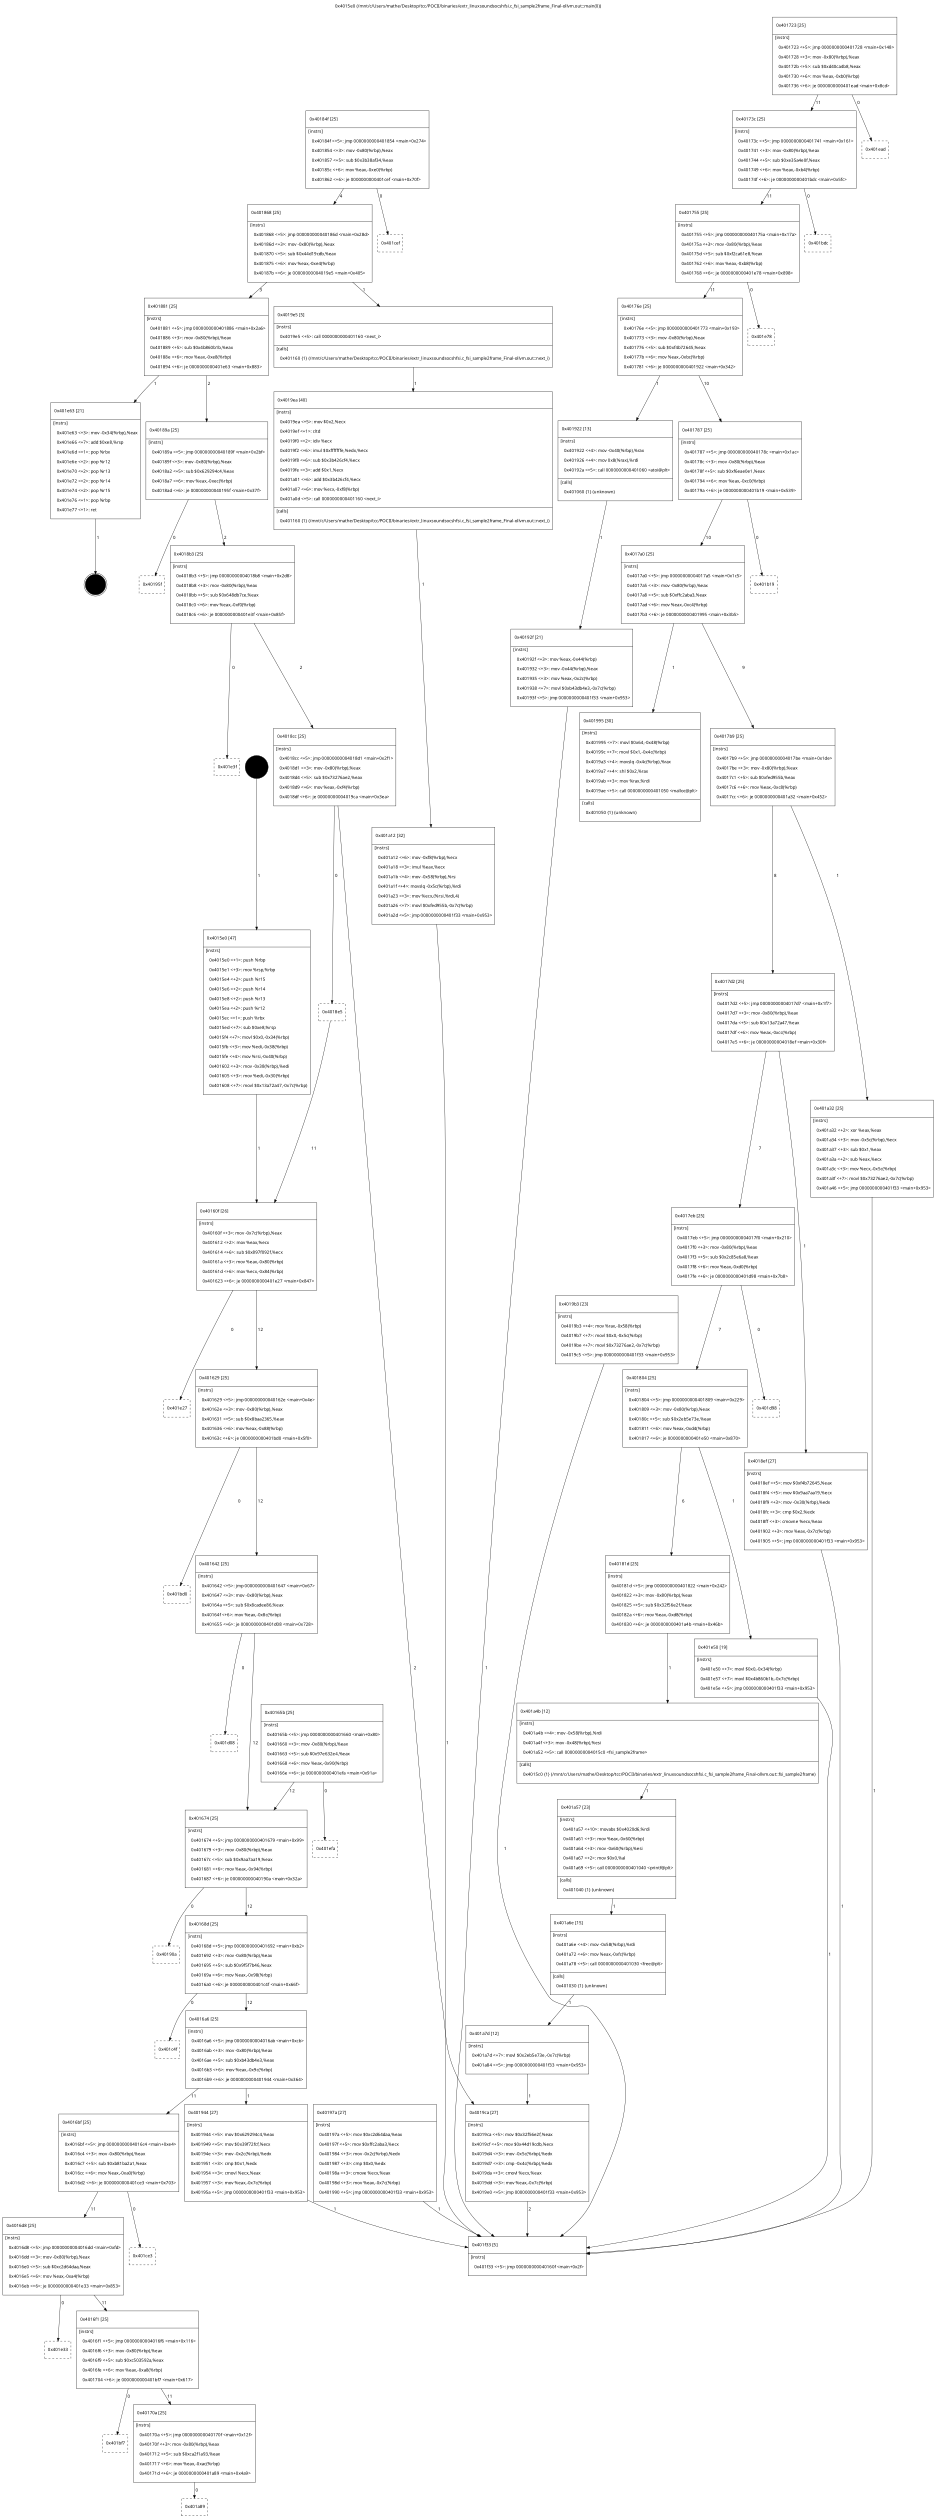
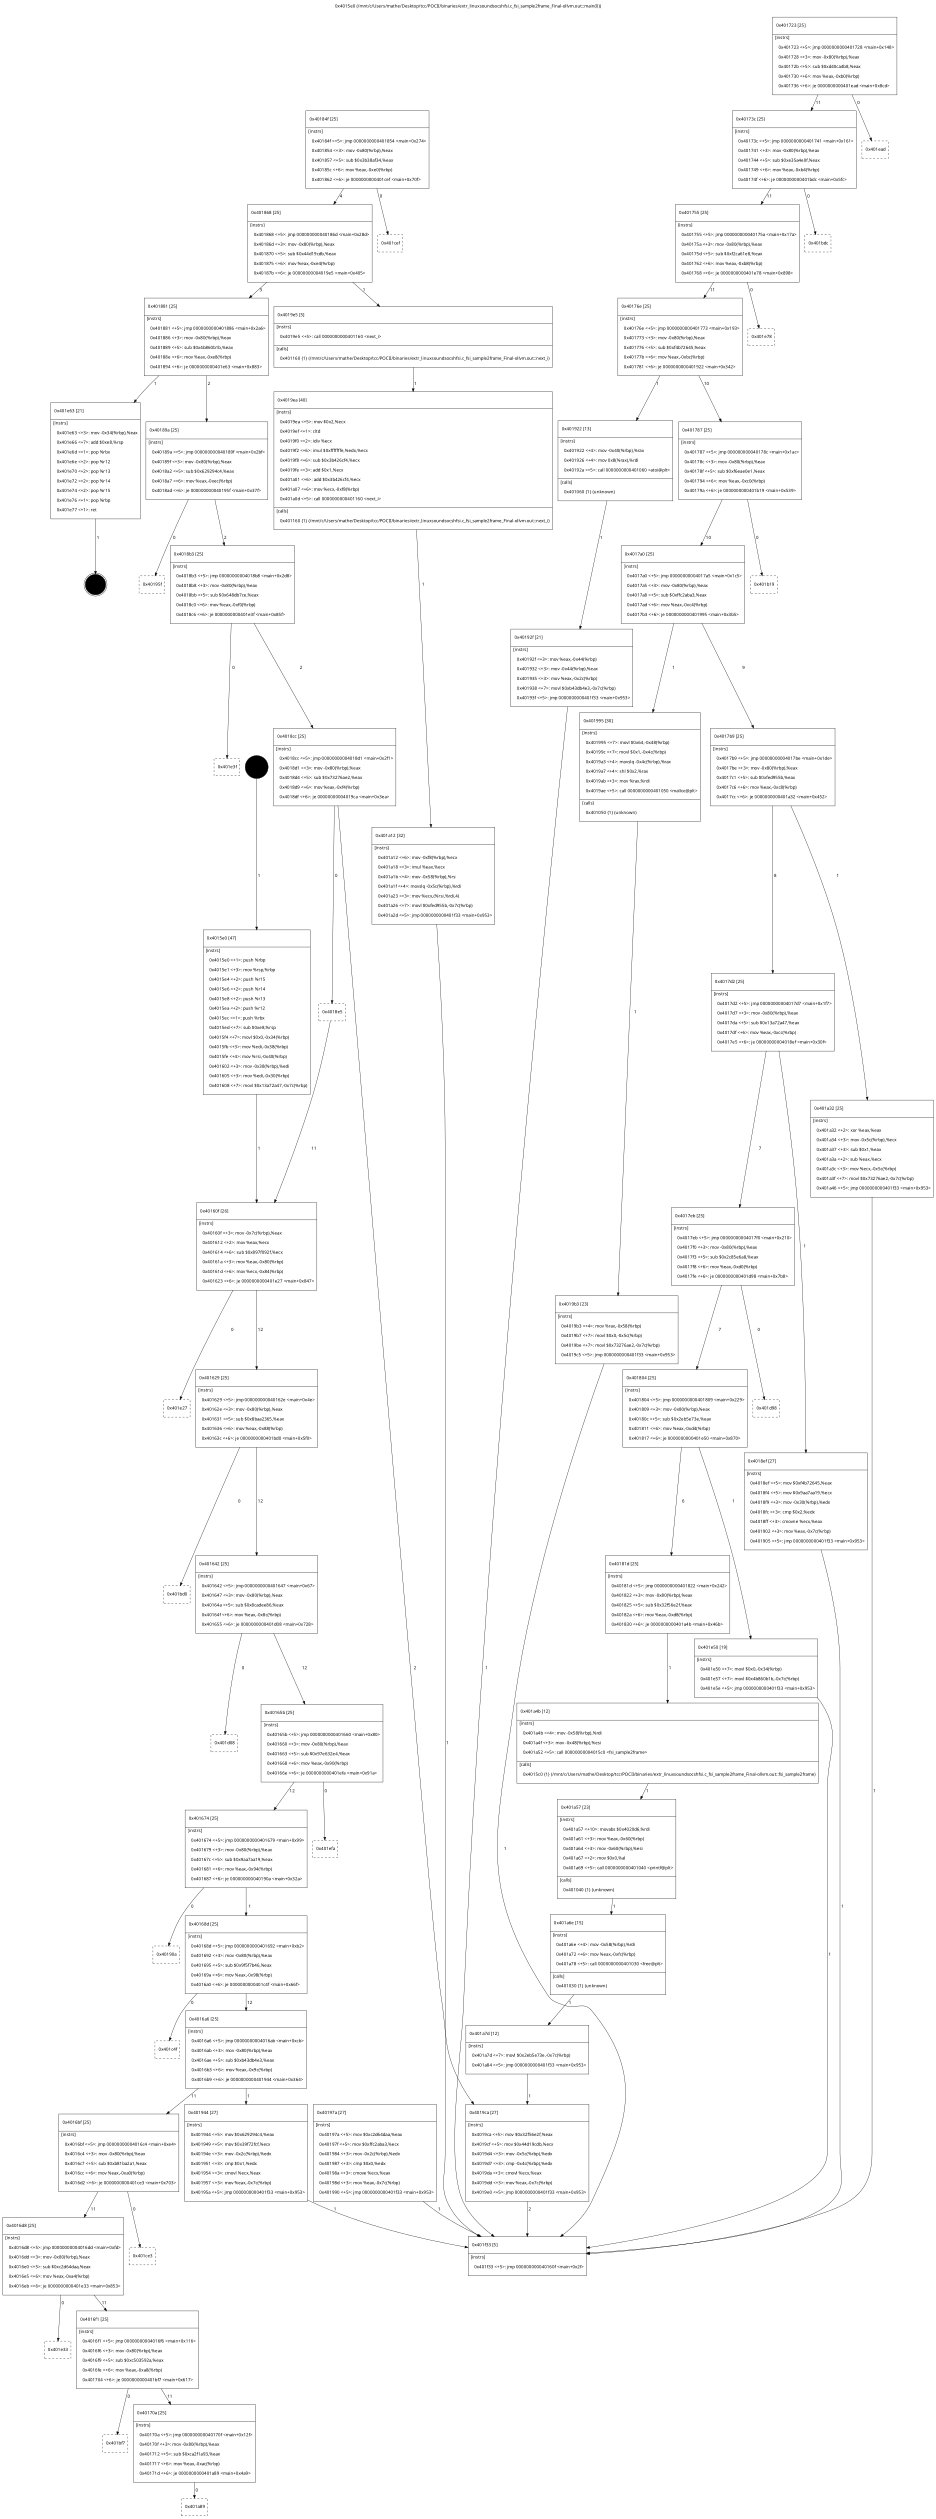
none -> (628, 1057)
(251, 1720) -> (289, 1667)
(249, 1907) -> (249, 1907)
